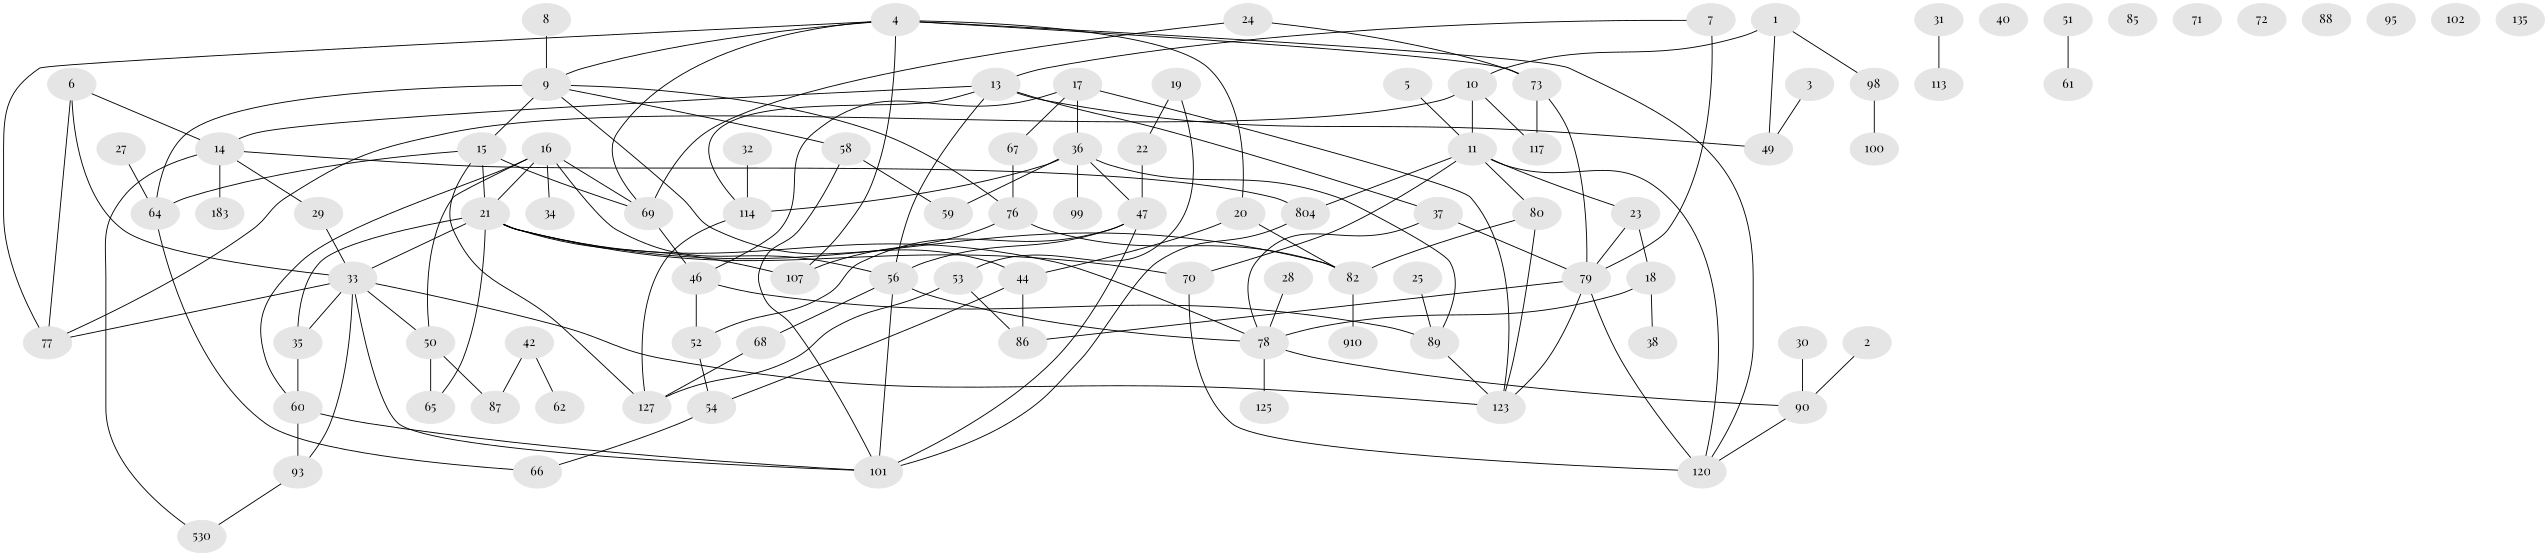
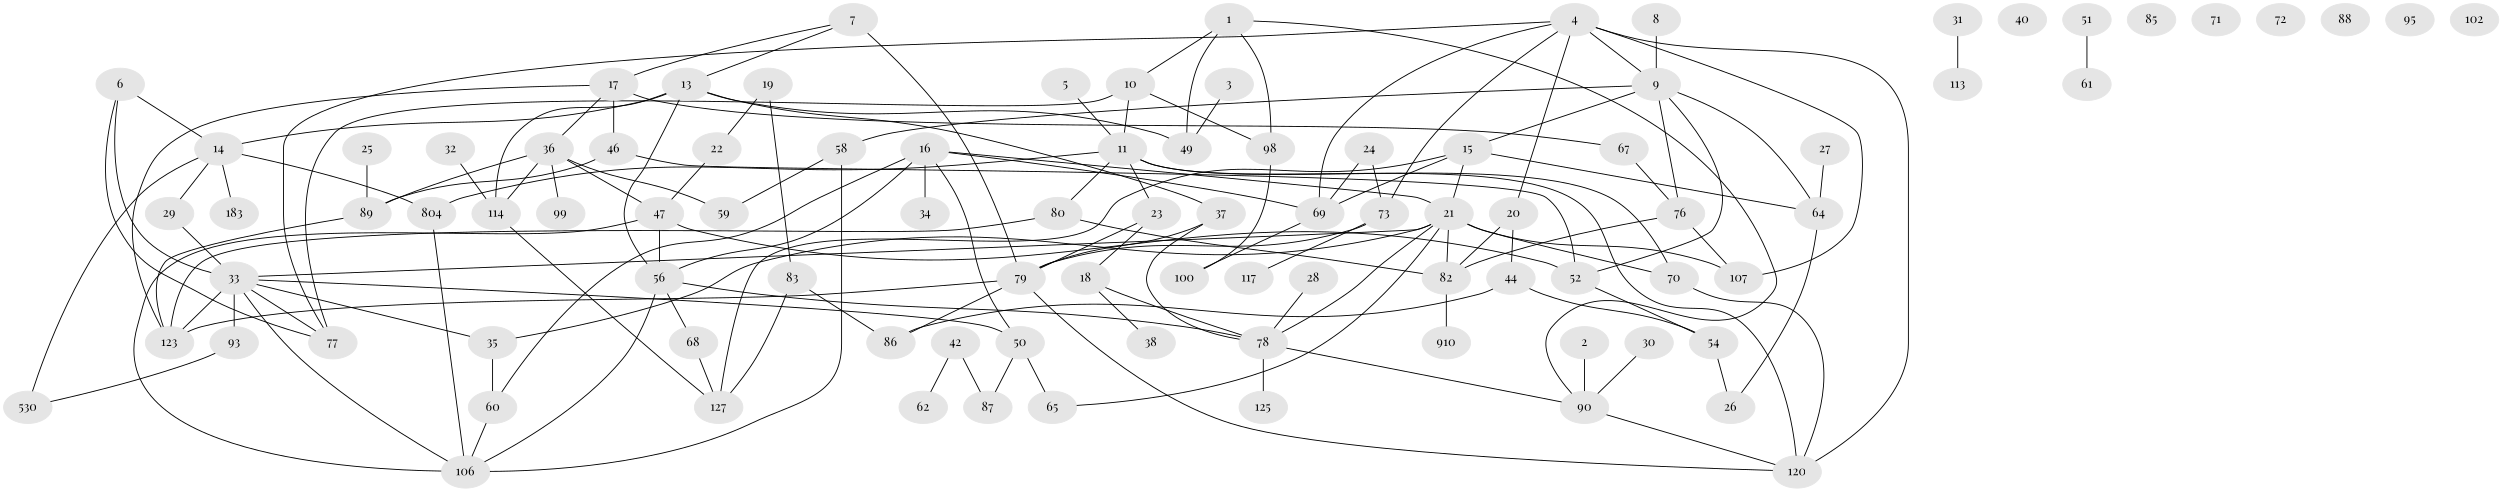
(2520, 20) -> none
none -> (731, 47)
(1505, 117) -> (1200, 117)
none -> (1697, 160)
(746, 242) -> (1718, 218)
(671, 244) -> (1252, 246)
(958, 278) -> (792, 278)
(298, 444) -> none
(537, 472) -> (1731, 407)
(878, 472) -> (466, 472)
